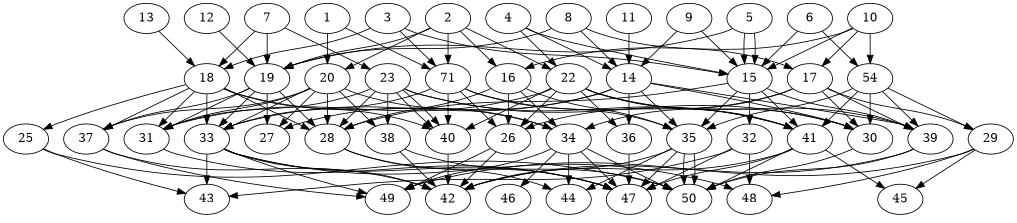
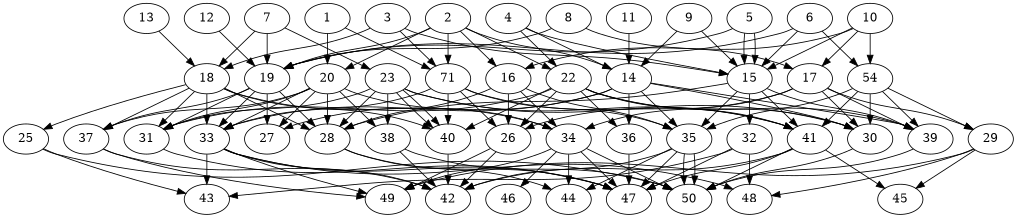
(592, 42) -> (534, 48)
none -> (543, 49)
(693, 169) -> none
